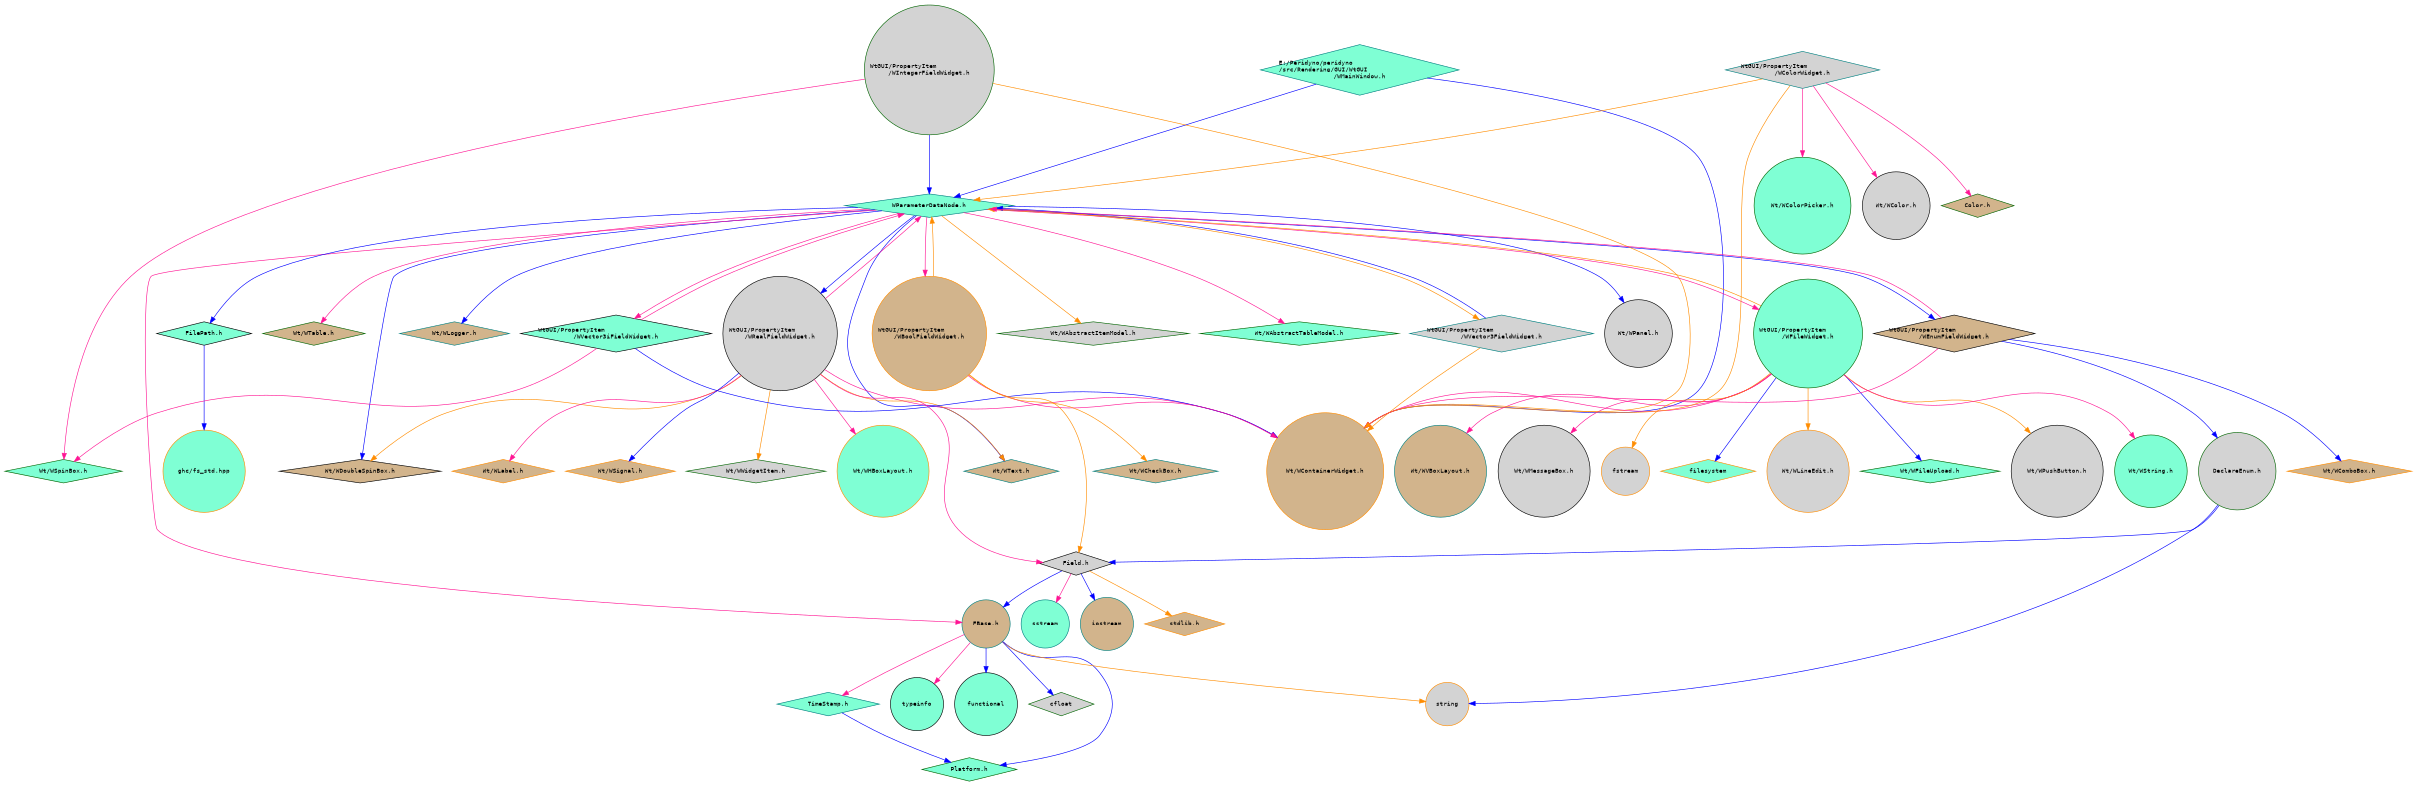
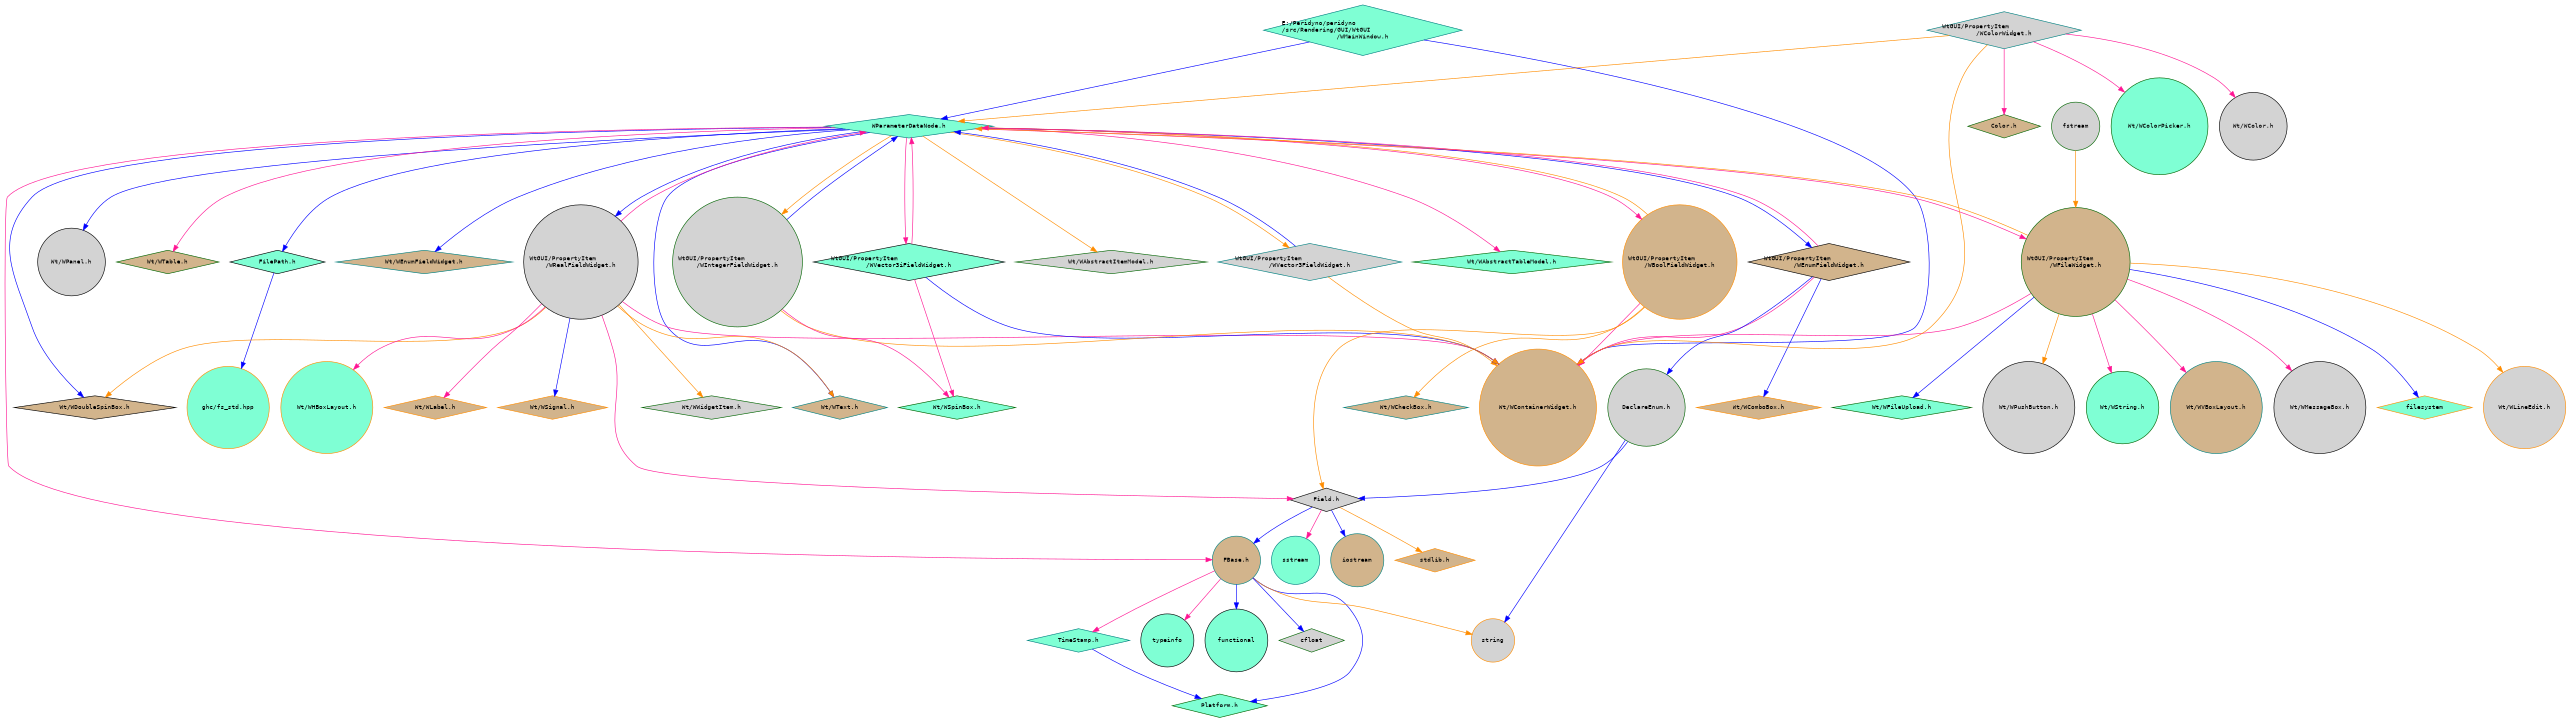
none -> (837, 171)
(454, 334) -> (424, 262)
(1808, 334) -> (2076, 262)
(1697, 399) -> (2076, 176)
(1626, 471) -> (2076, 126)
